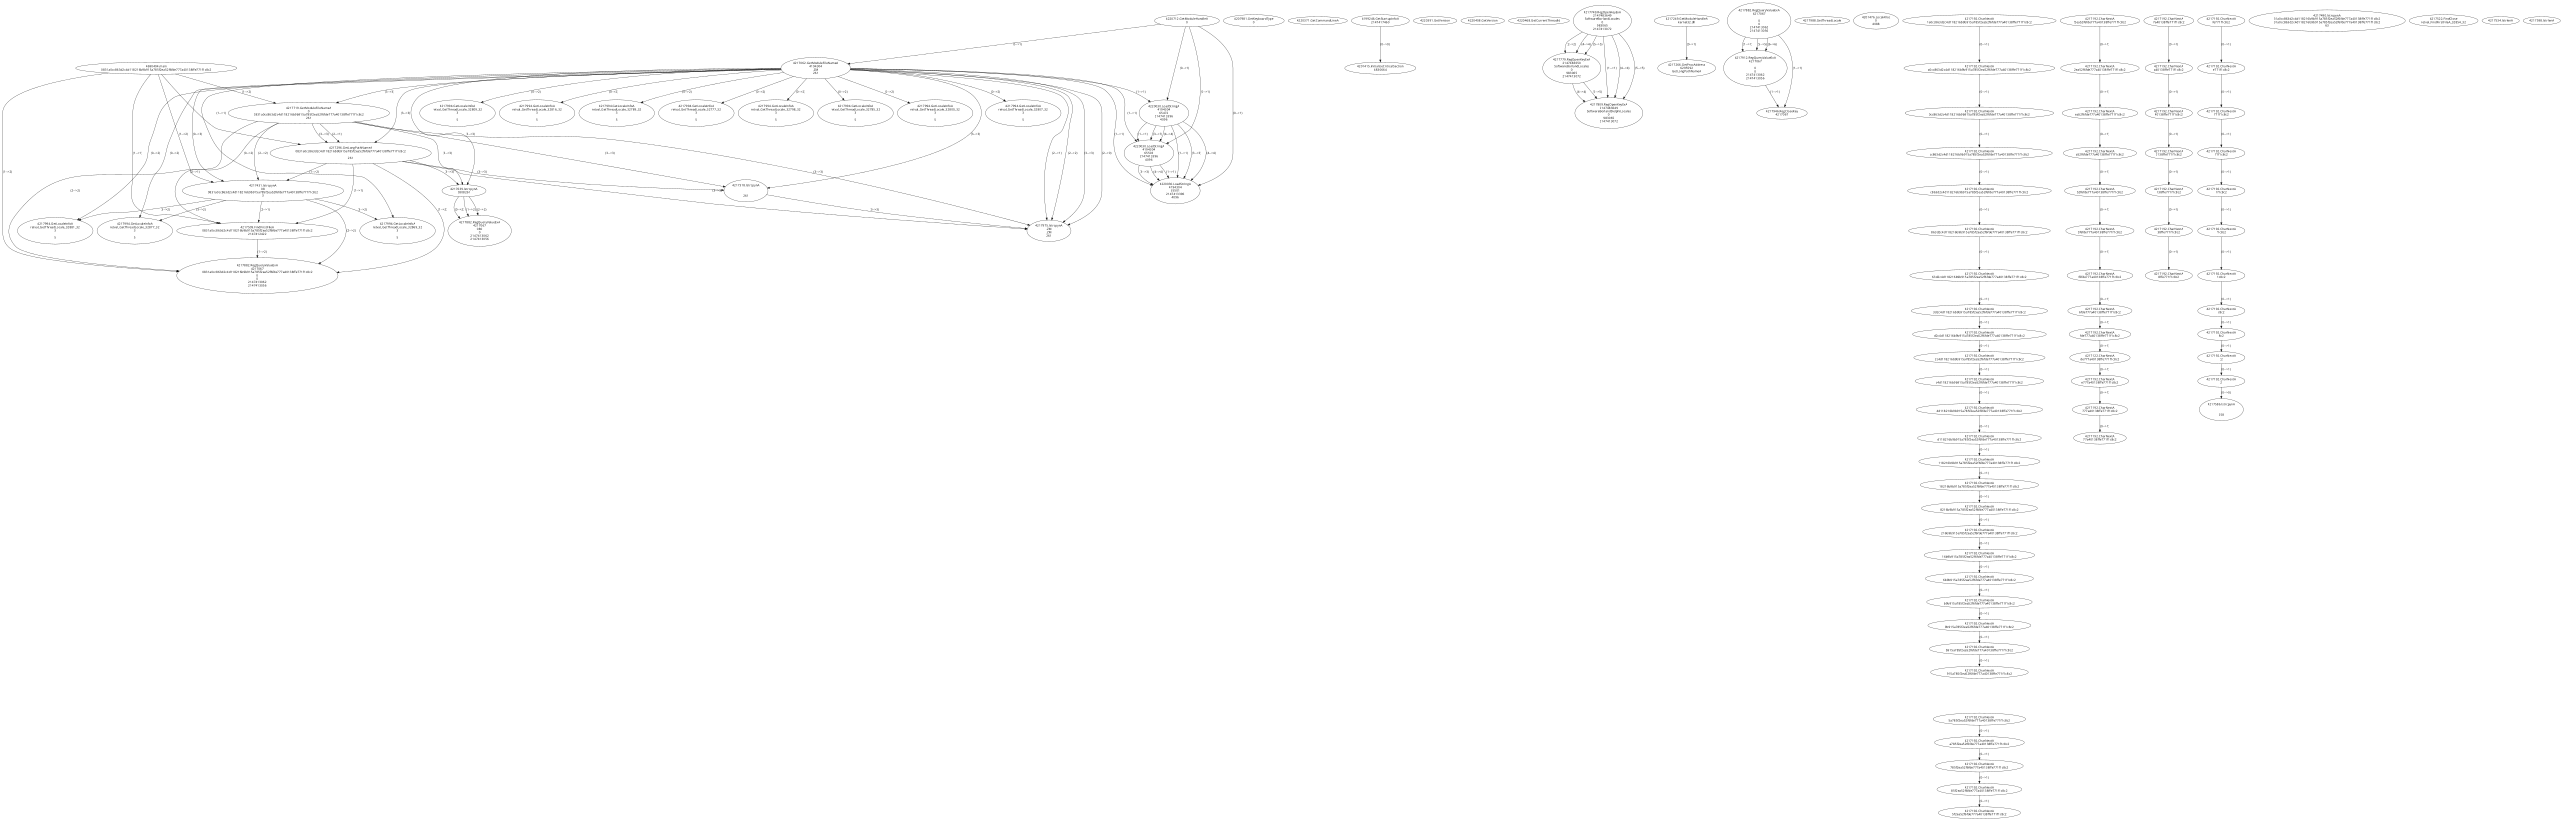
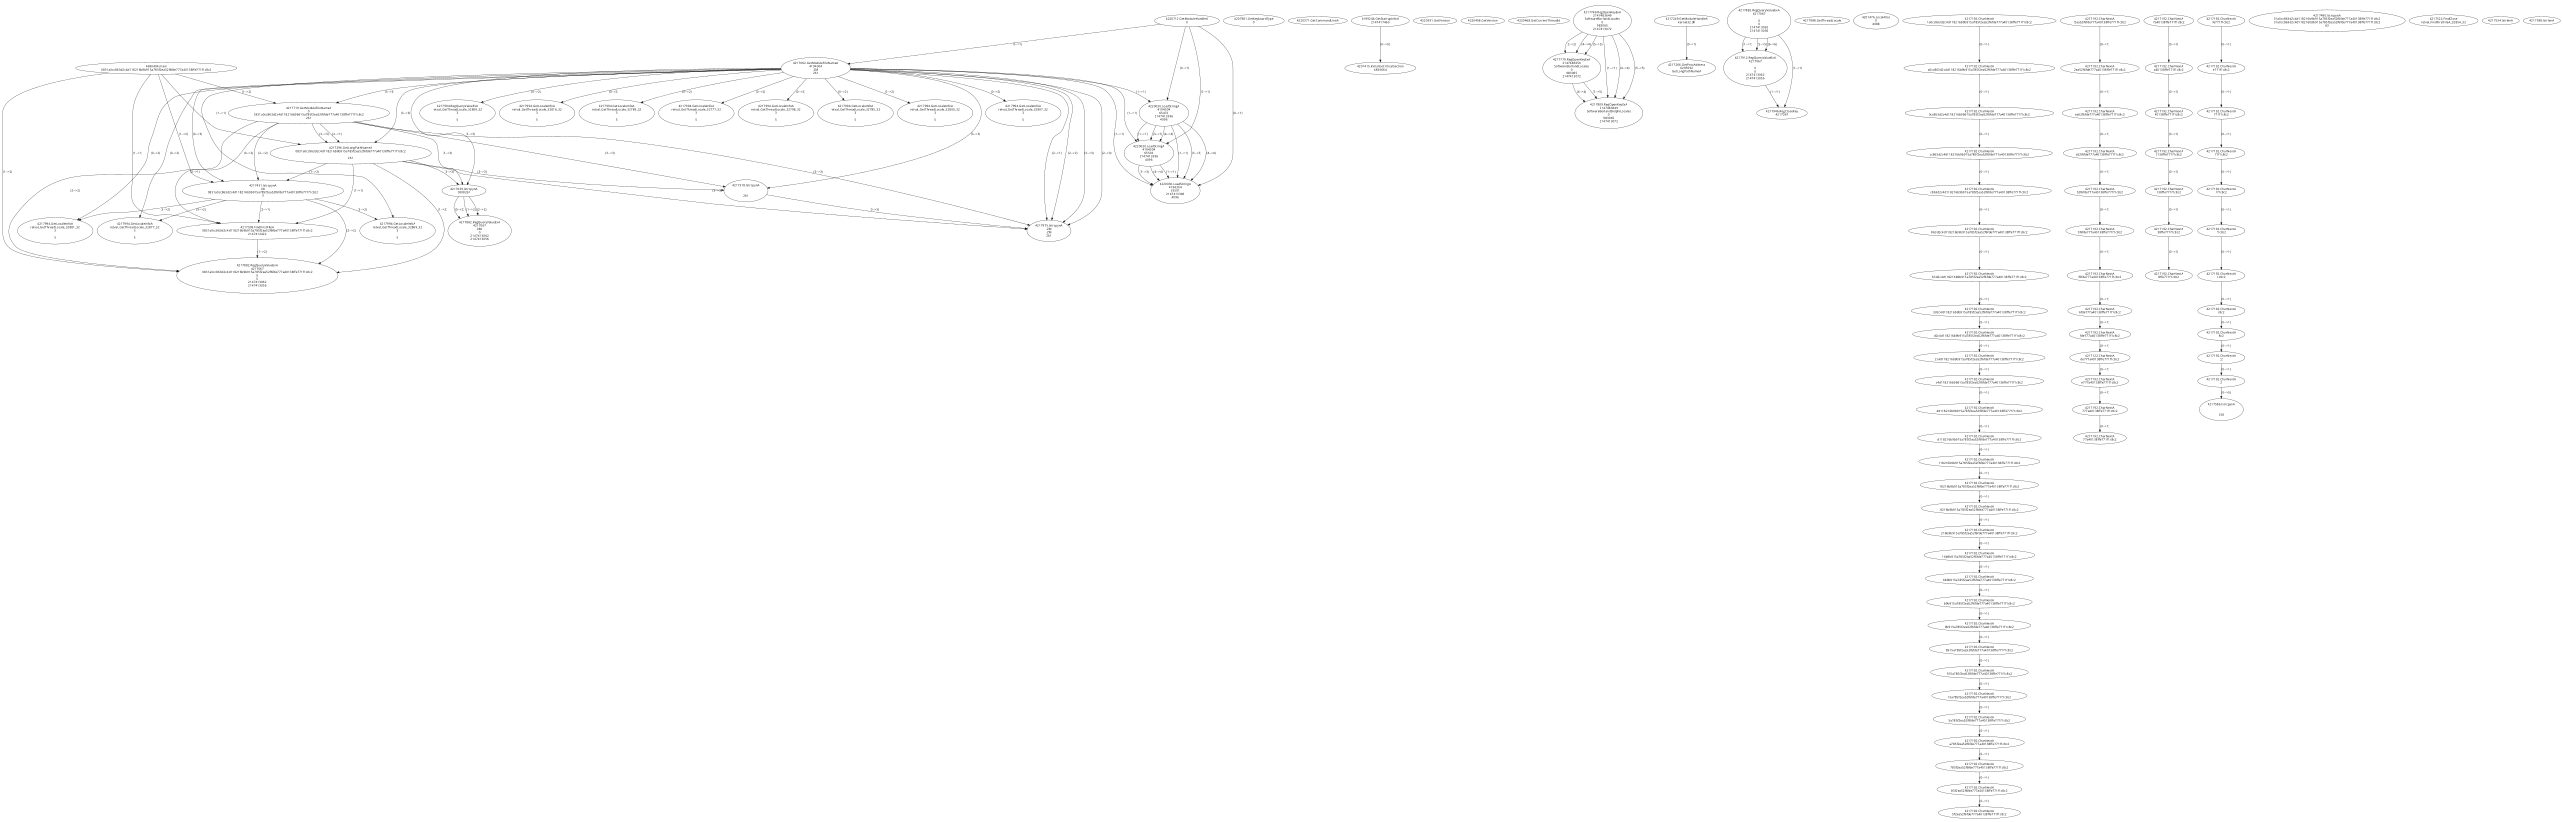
(458, 113) -> (458, 113)
none -> (1979, 696)
